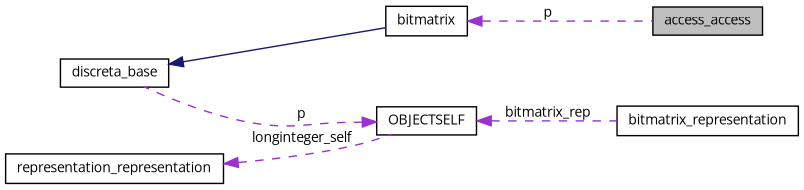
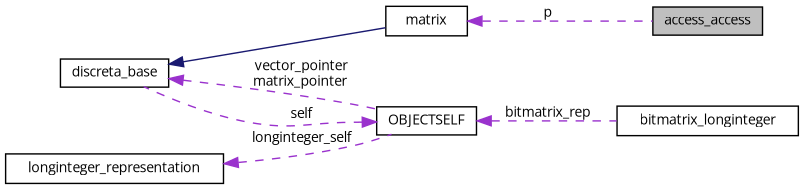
(427, 21) -> (427, 21)
none -> (280, 93)
(300, 115) -> (300, 115)
(708, 121) -> (708, 121)
(115, 169) -> (115, 169)
